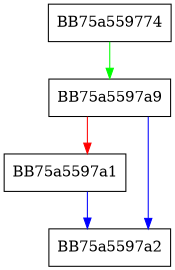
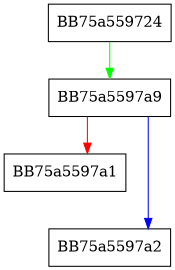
(110, 23) -> (110, 23)
(87, 205) -> none
